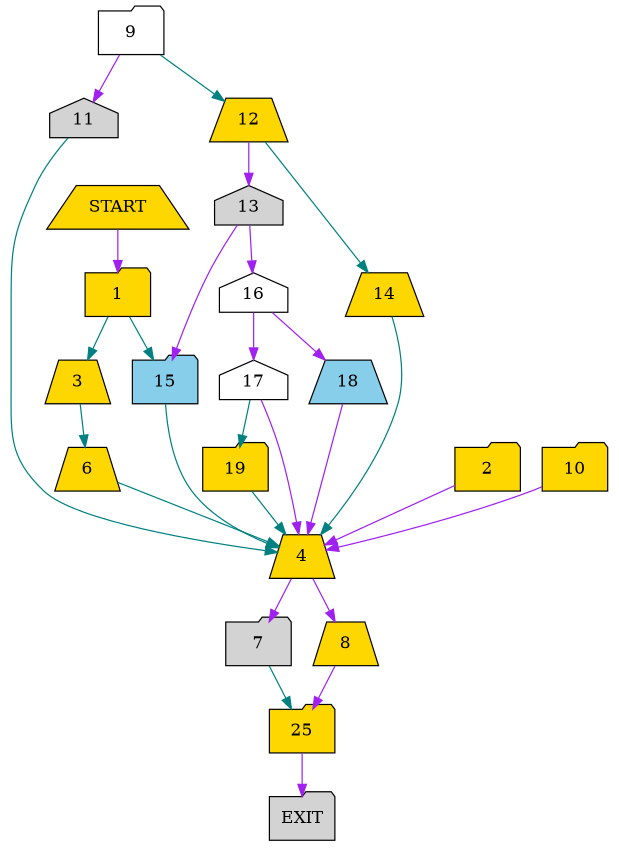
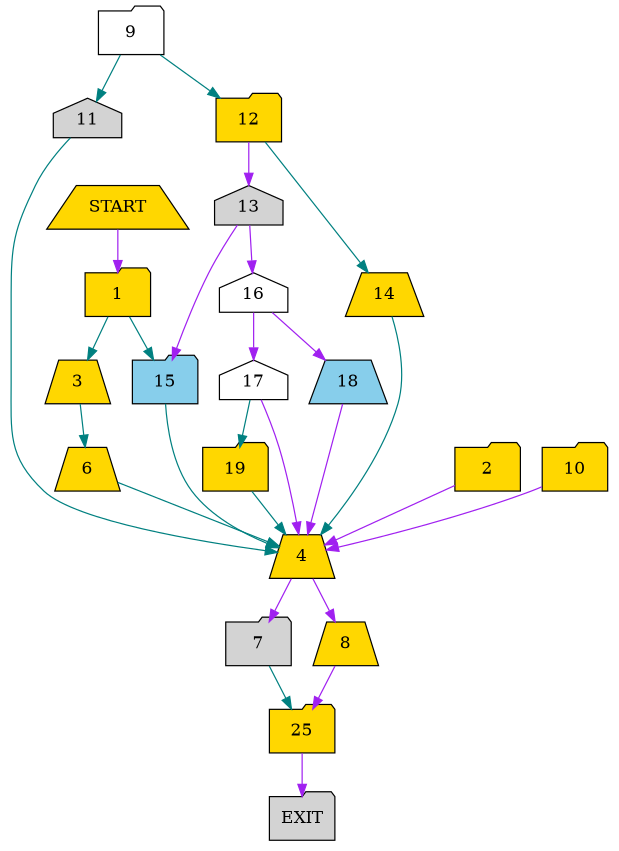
(109, 73) -> (111, 73)
(249, 120) -> (249, 120)
